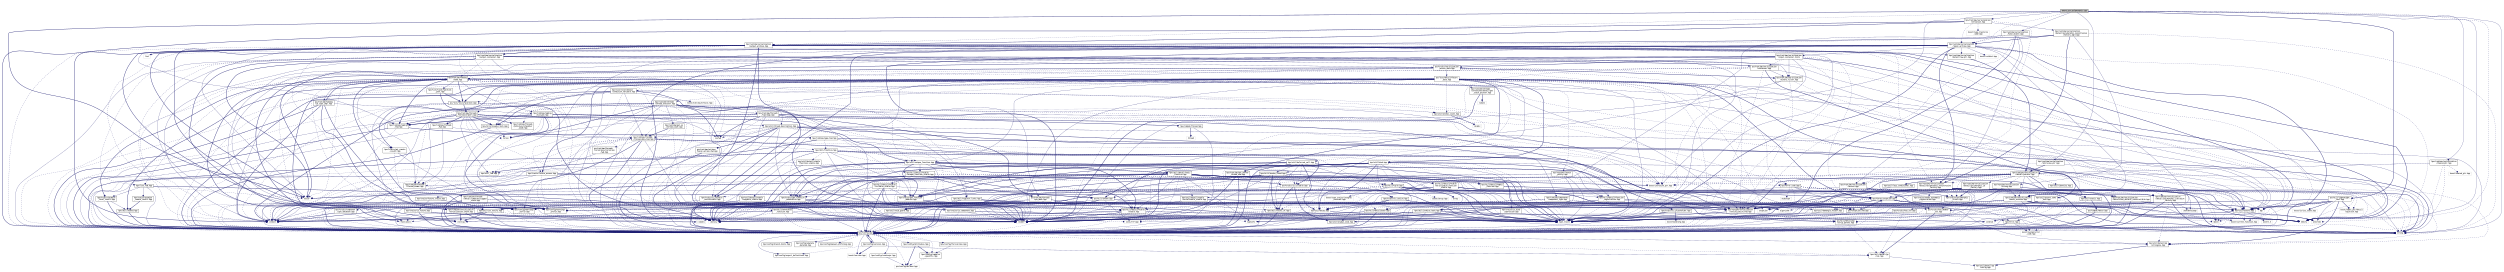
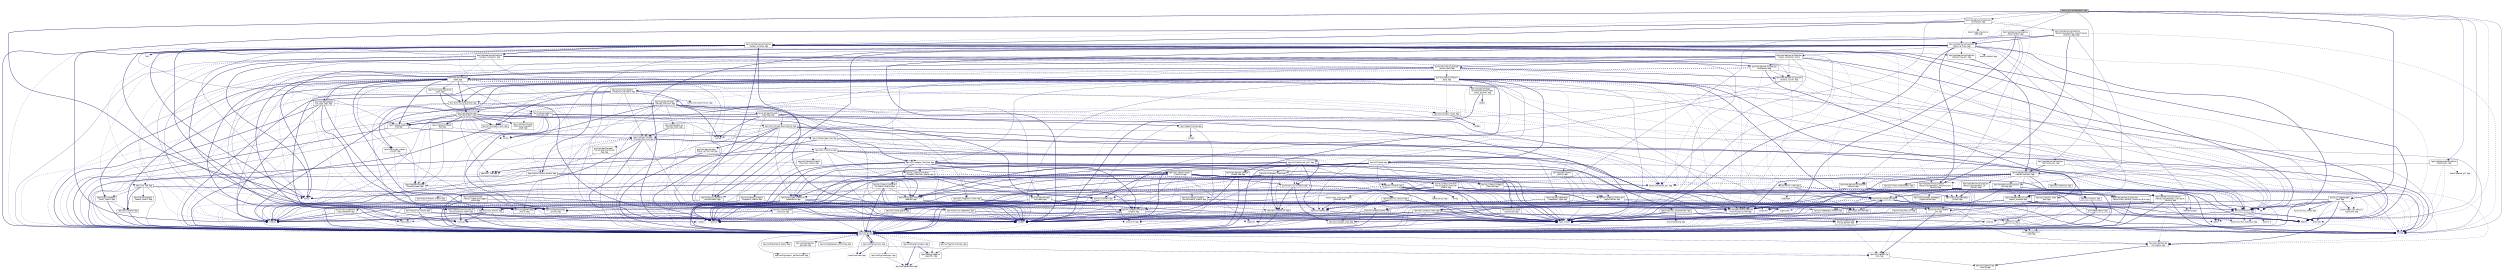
(1354, 185) -> (1329, 205)
(135, 205) -> (131, 195)
